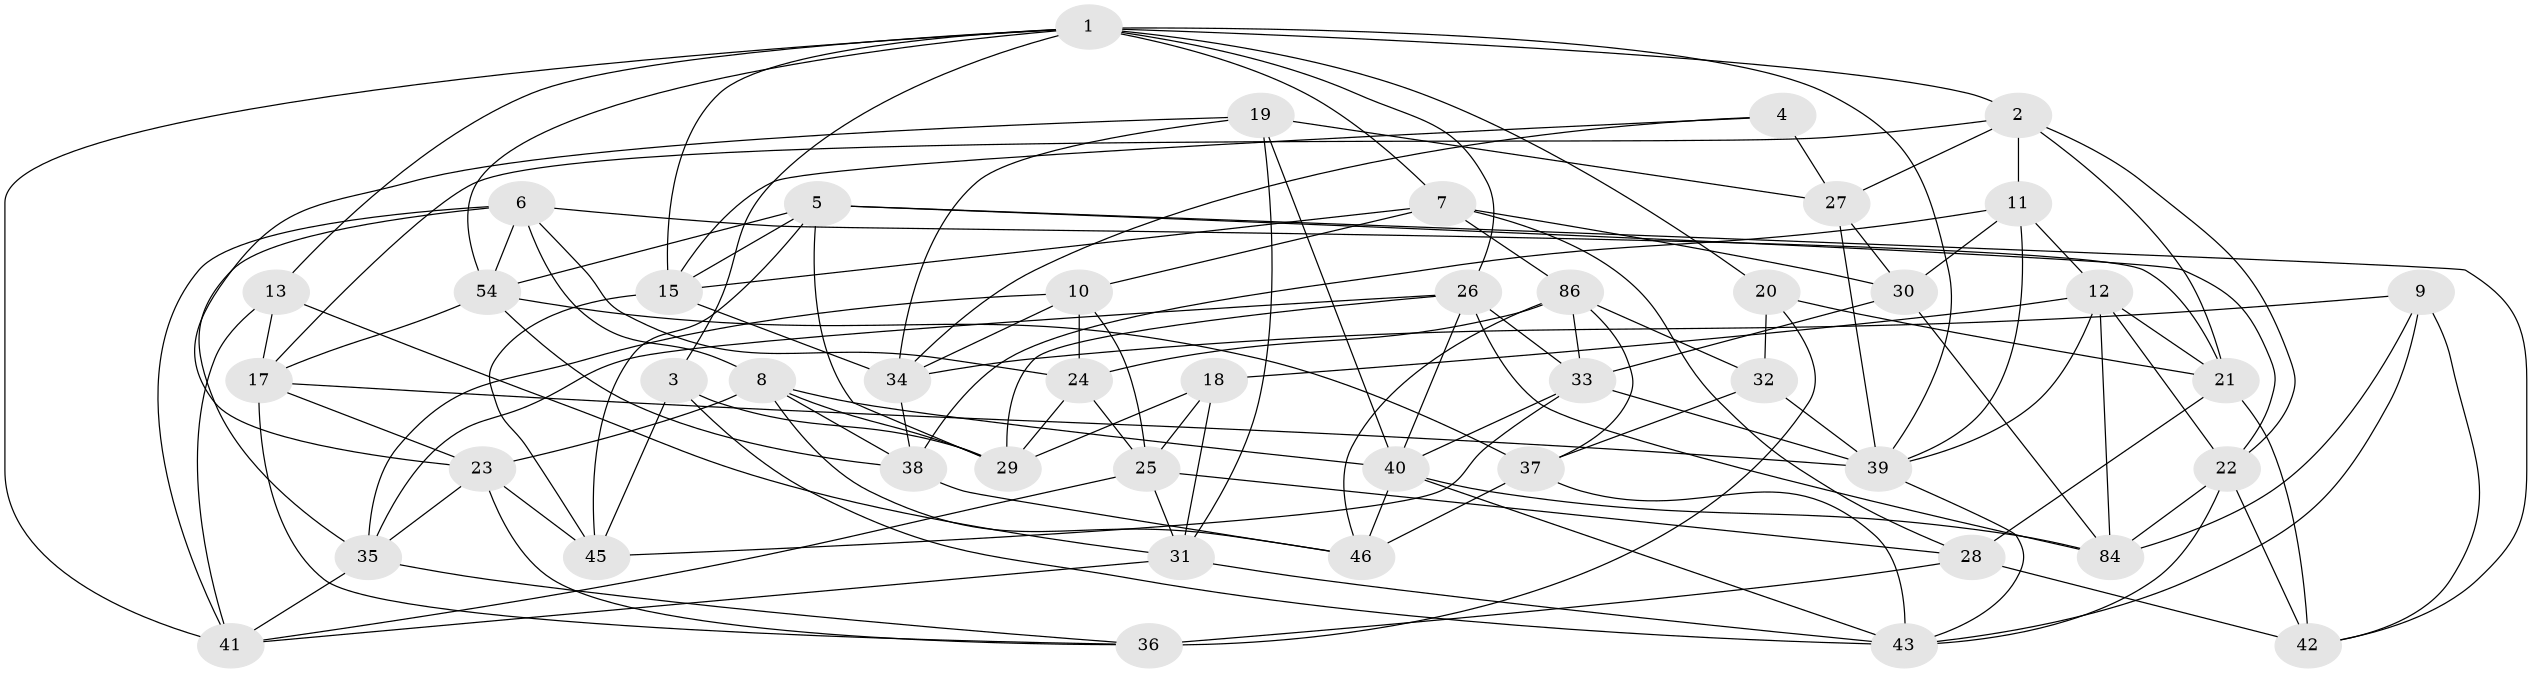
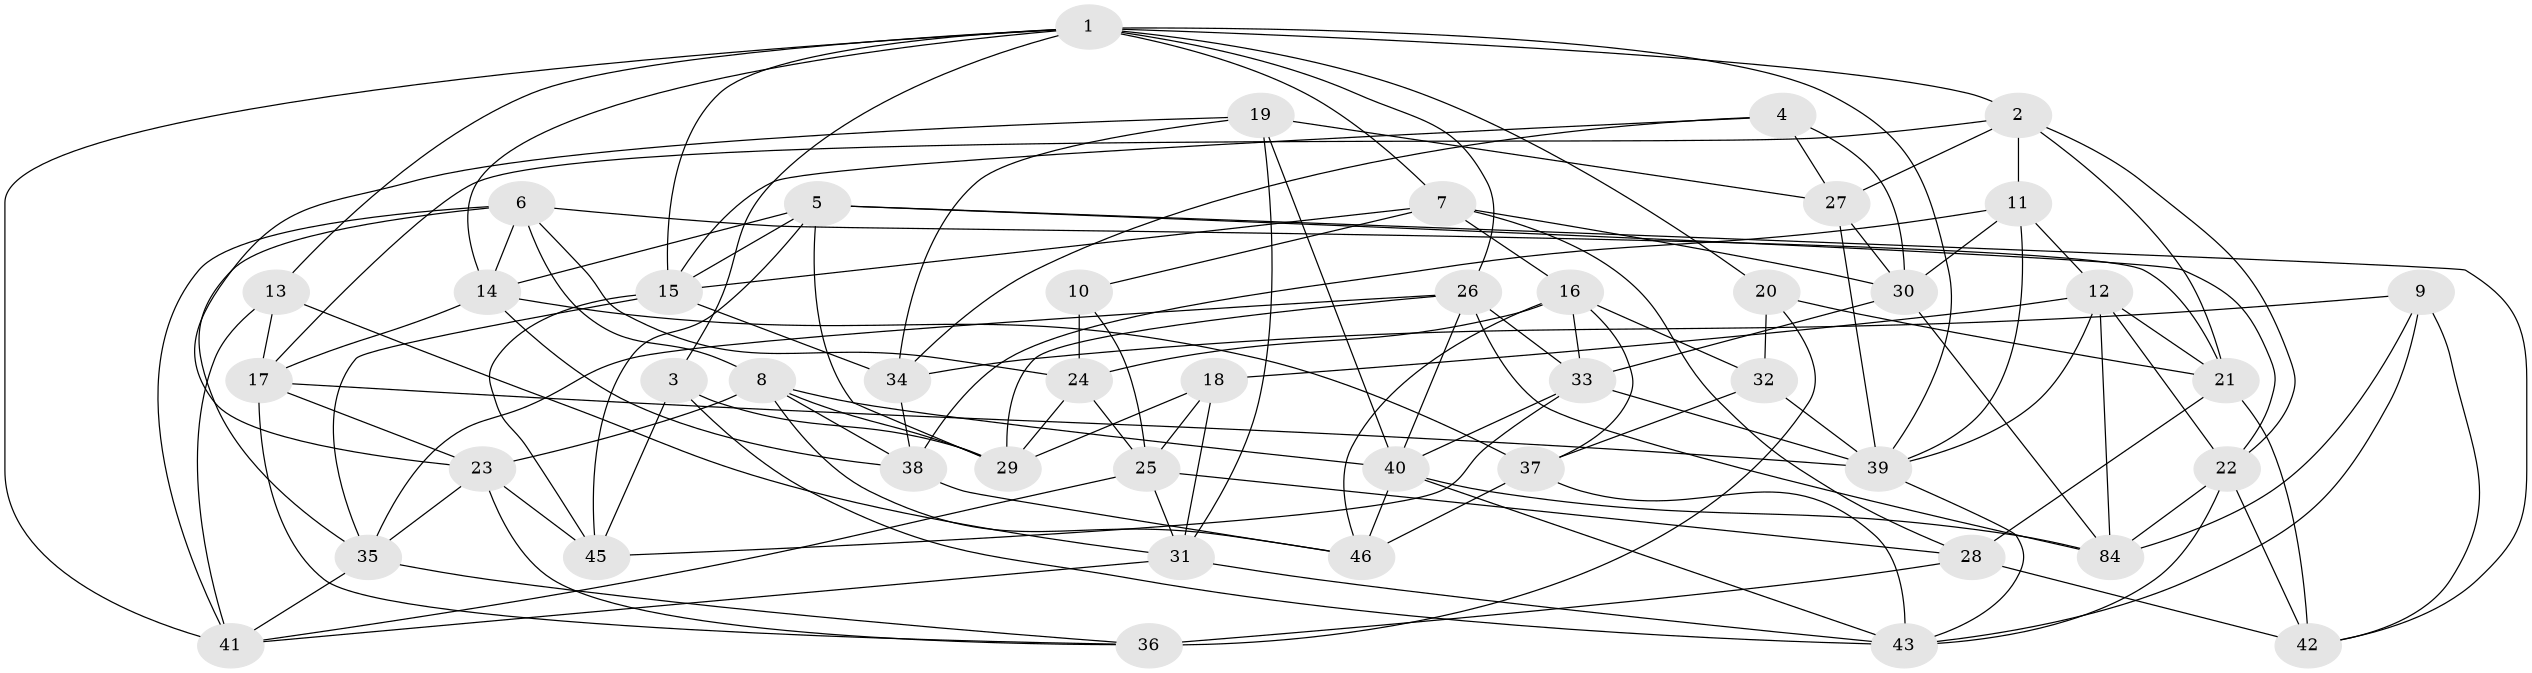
none -> (1876, 176)
(487, 292) -> (487, 292)
(1570, 292) -> (1570, 292)
(988, 336) -> none
(625, 349) -> (428, 339)
